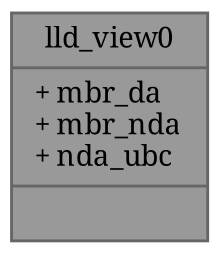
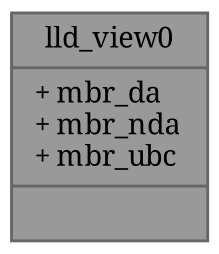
(105, 157) -> (107, 157)
